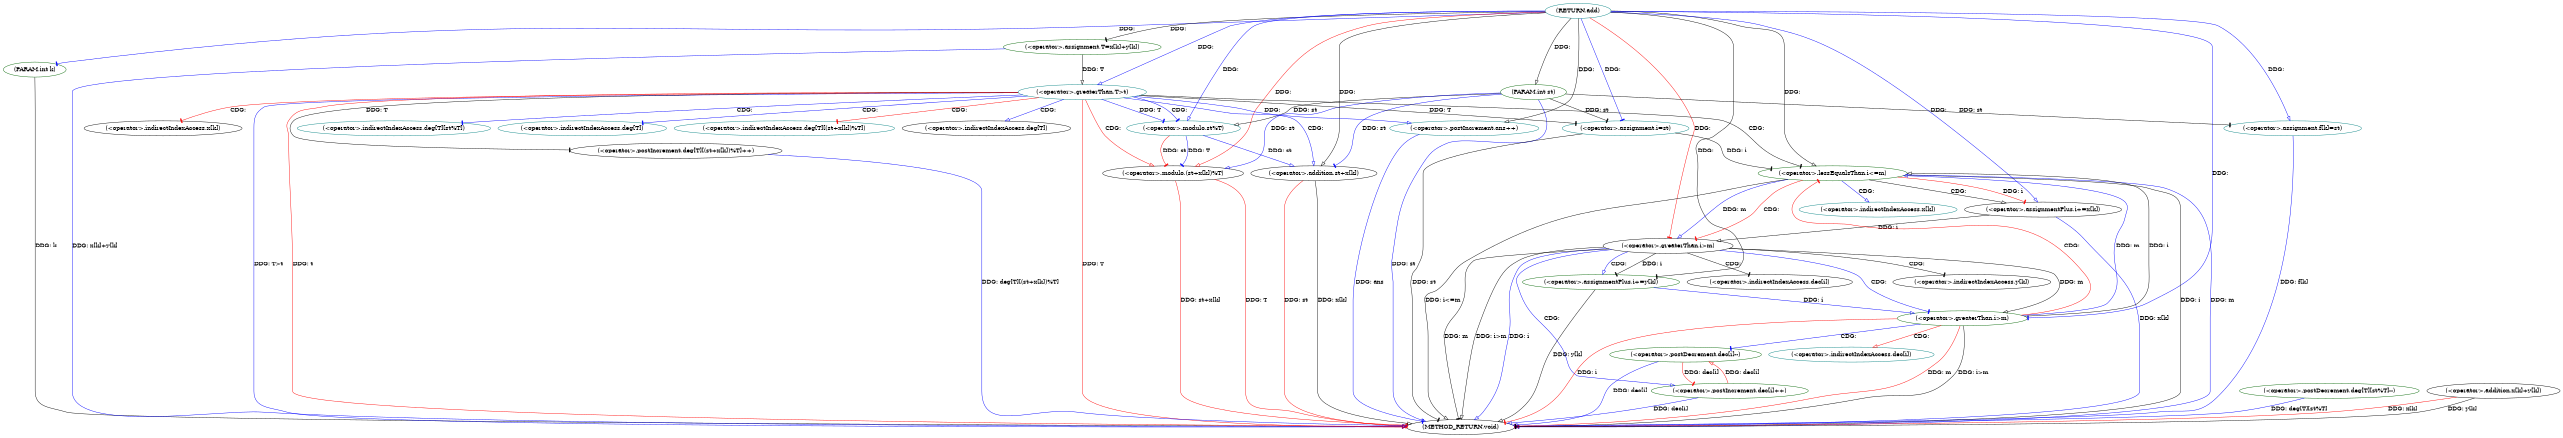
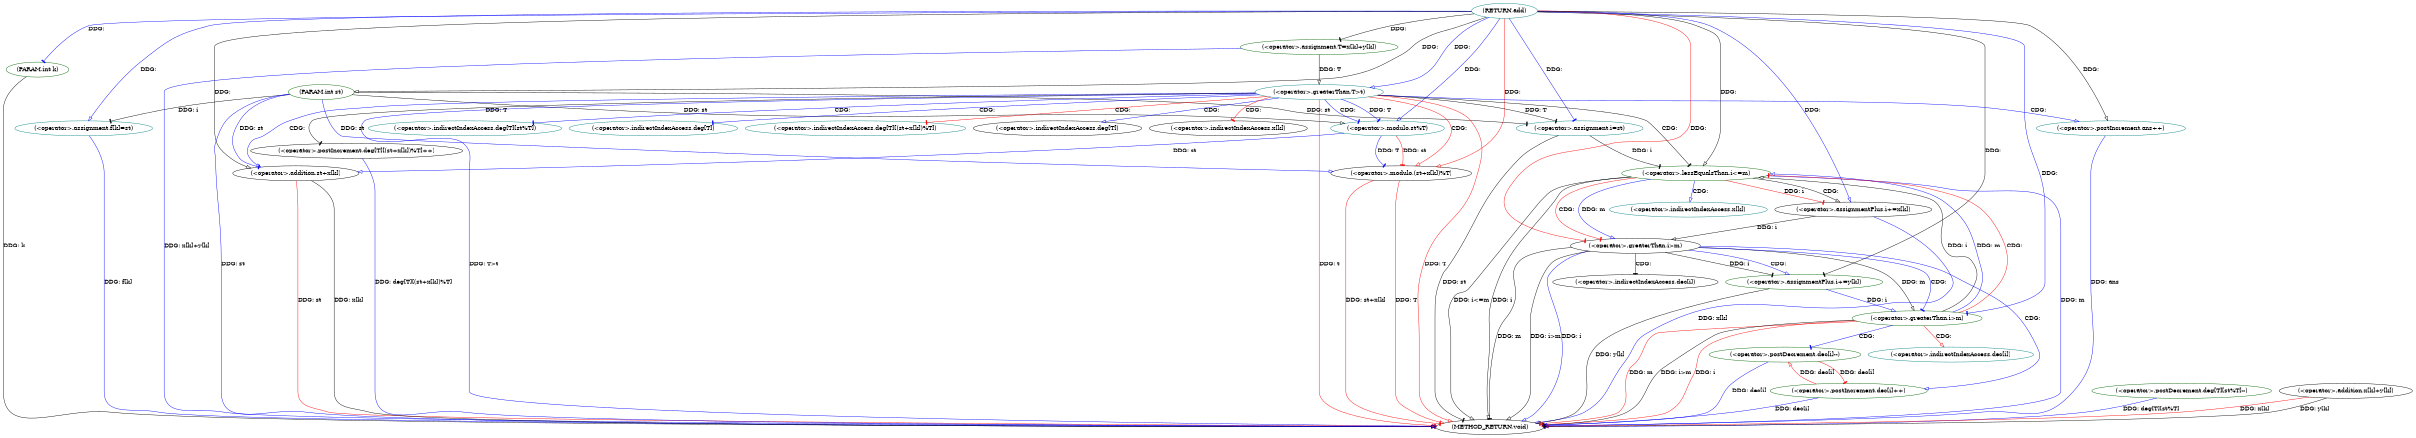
(1273, 110) -> (2039, 110)
(1971, 110) -> (188, 110)
(1972, 282) -> none
